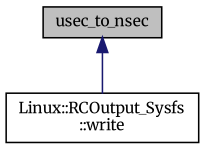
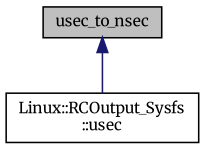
(102, 118) -> (102, 118)
